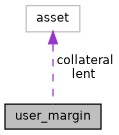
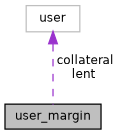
(53, 19) -> (53, 19)
